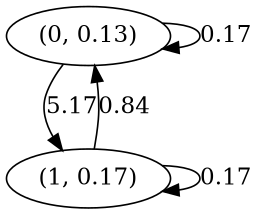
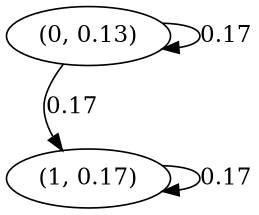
(72, 107) -> (72, 107)
(99, 116) -> none
